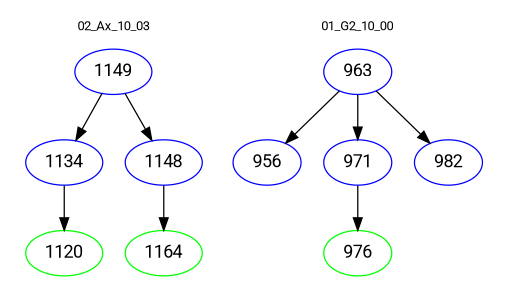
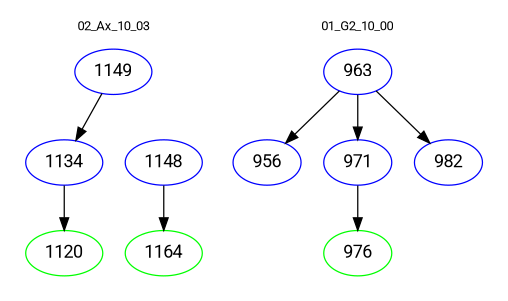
(135, 111) -> none
